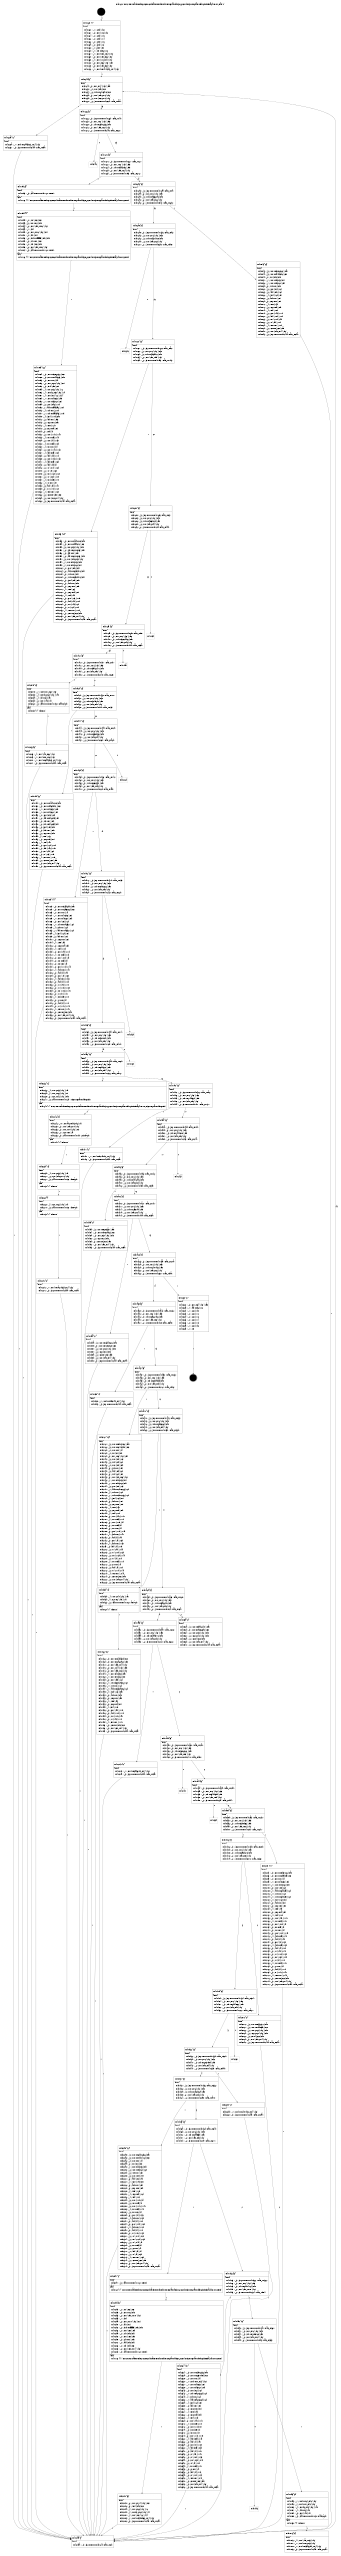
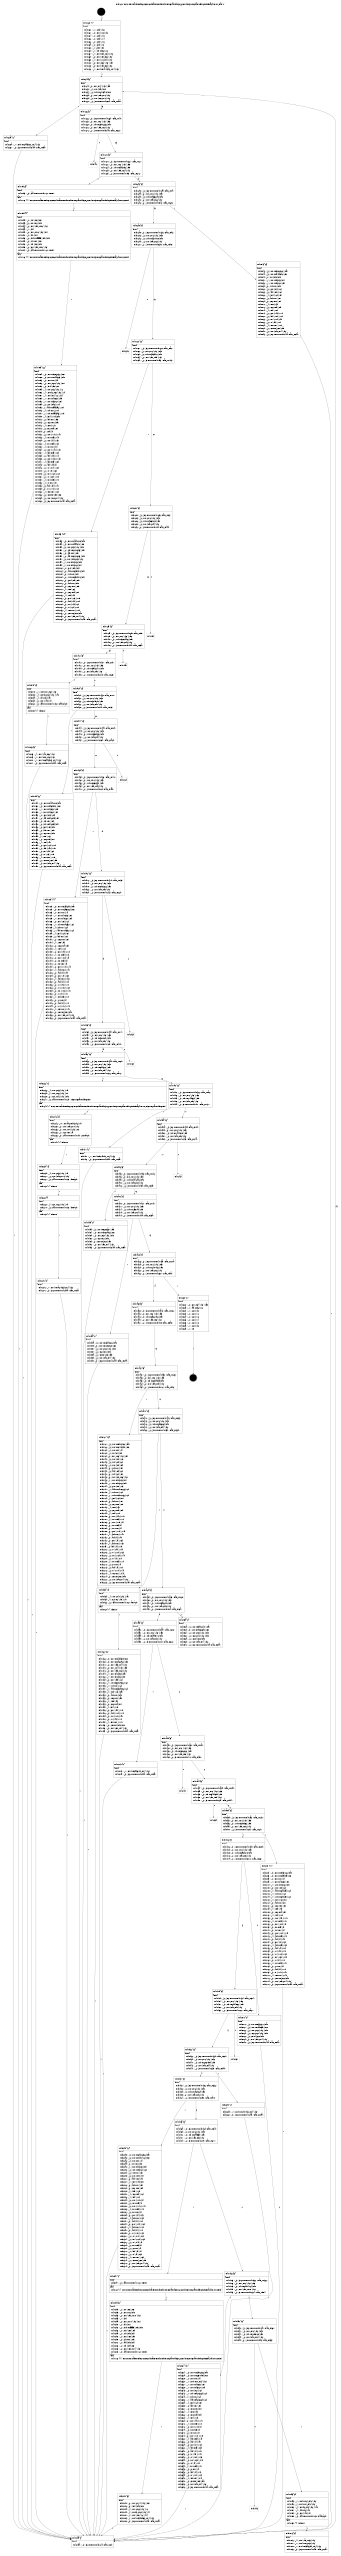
(111, 1399) -> none
